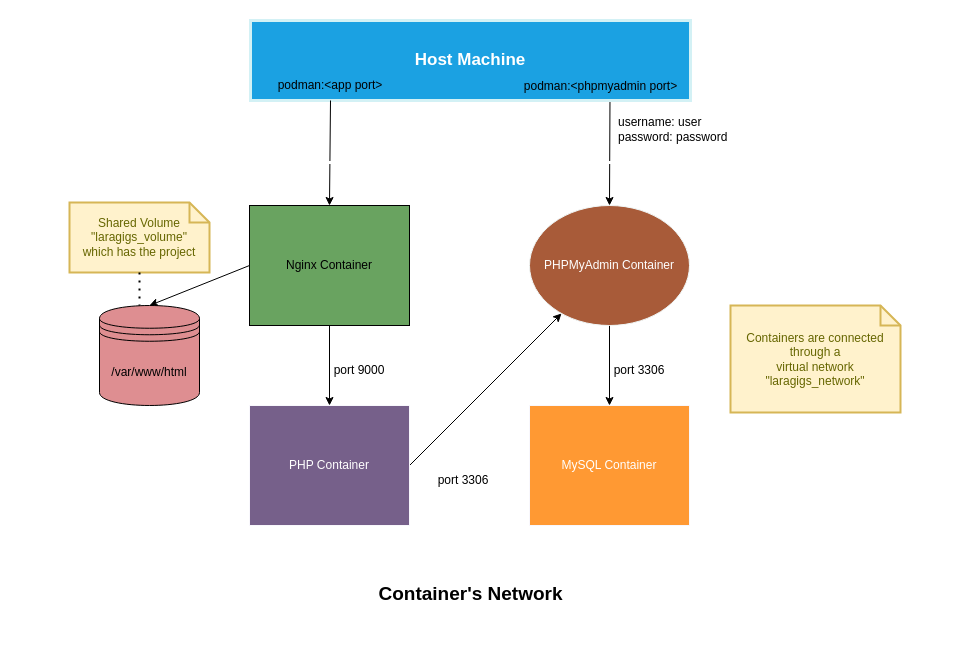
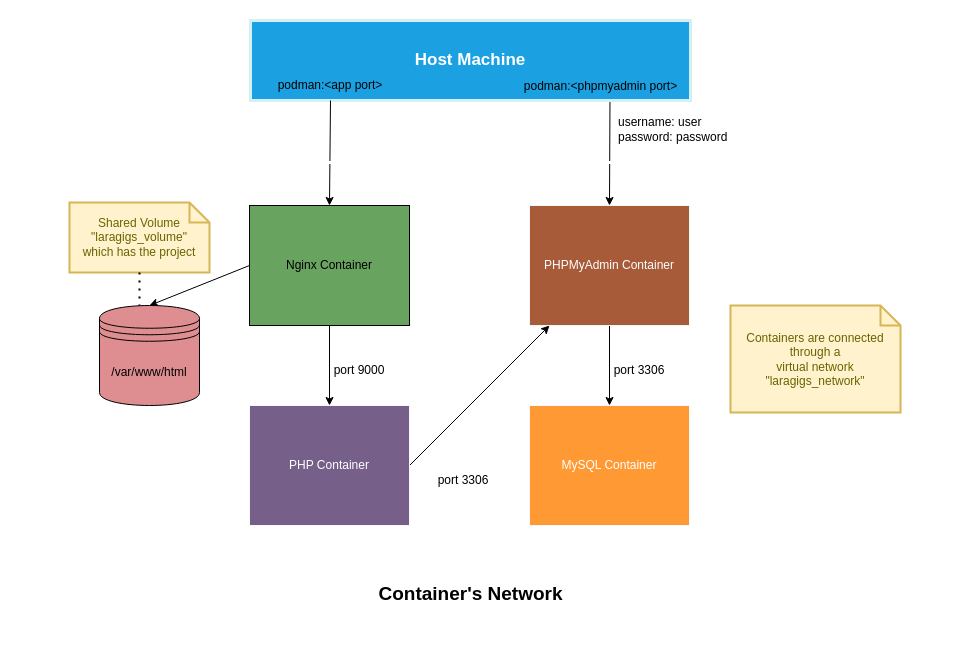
(610, 266) -> (610, 266)
